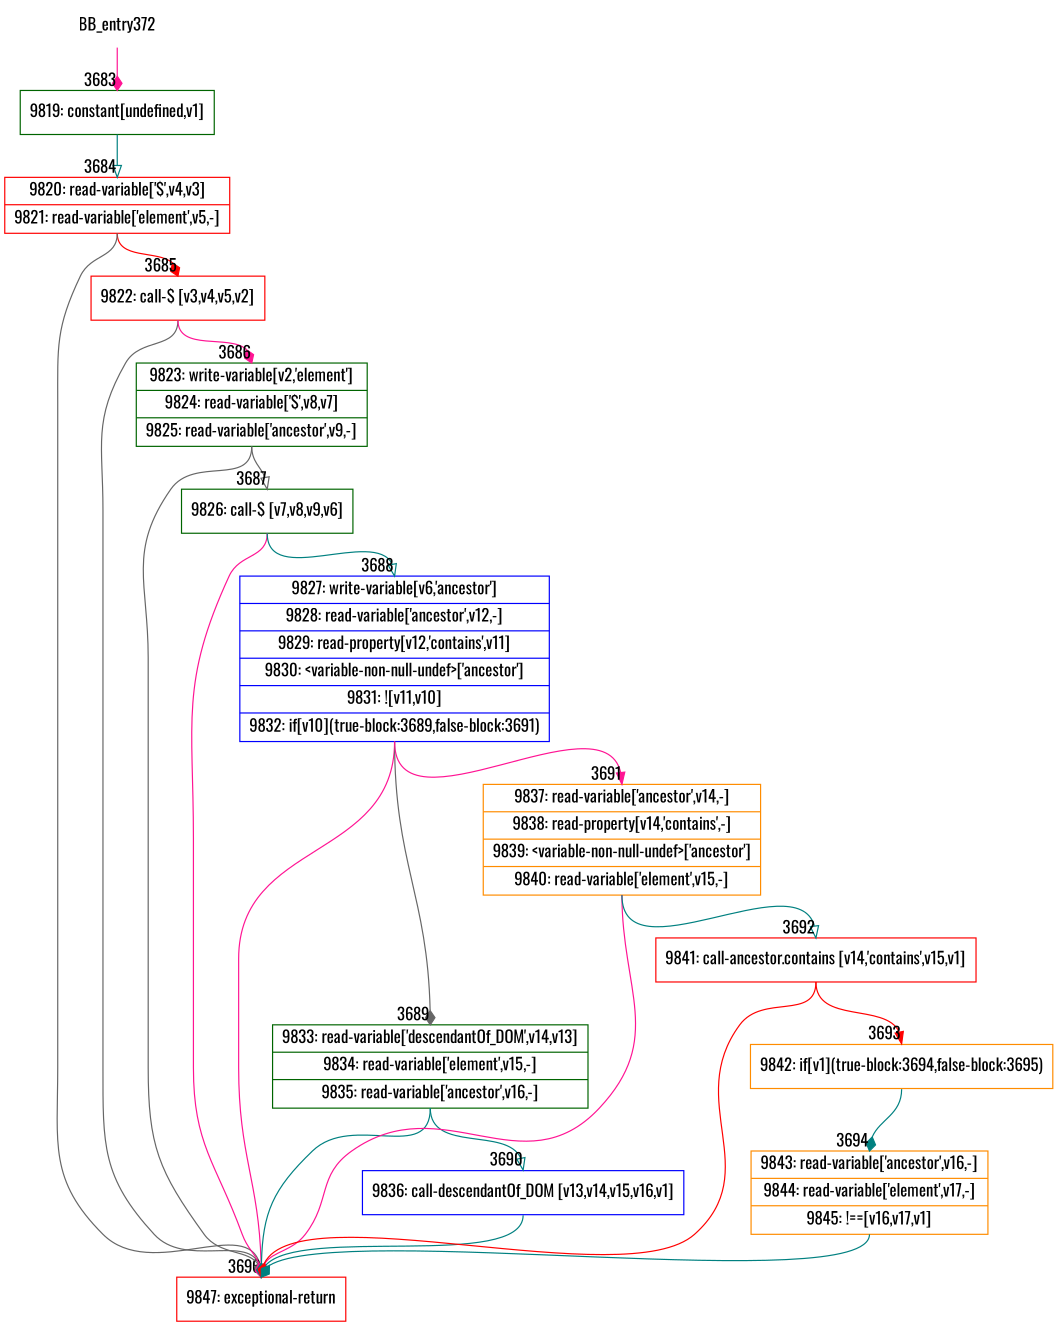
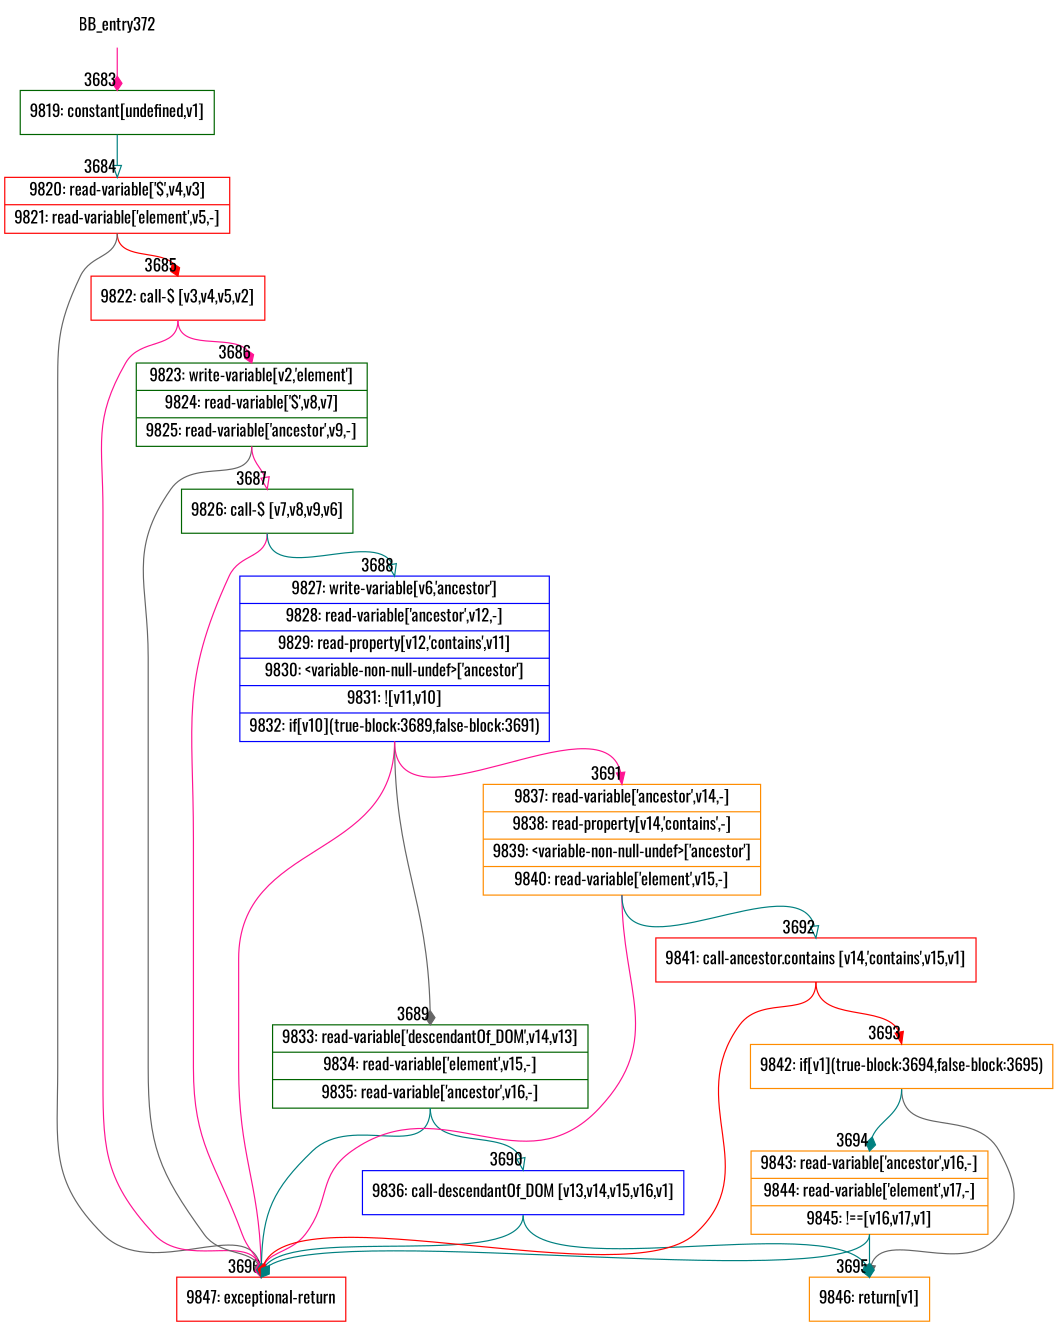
(256, 463) -> (256, 463)
(103, 824) -> (103, 824)
none -> (869, 1299)
